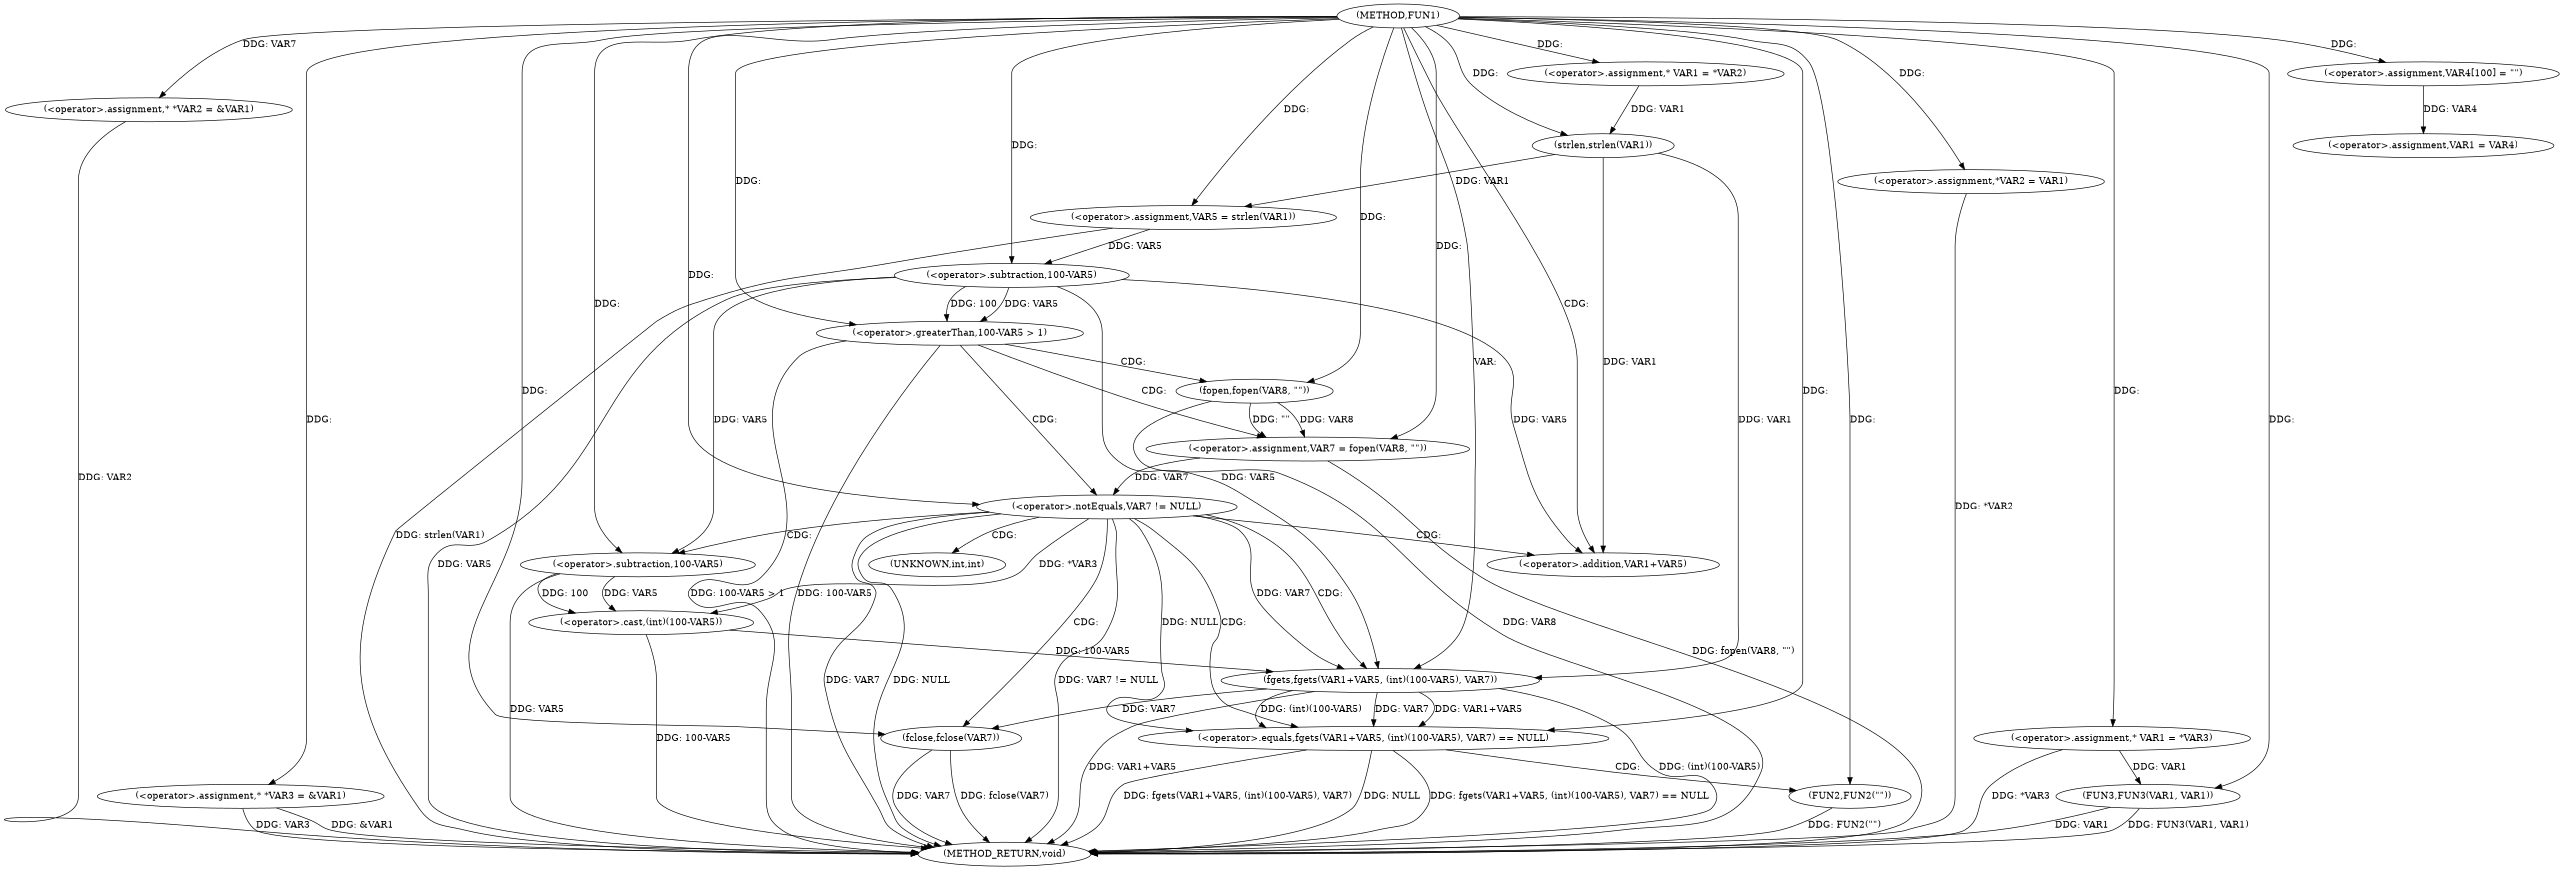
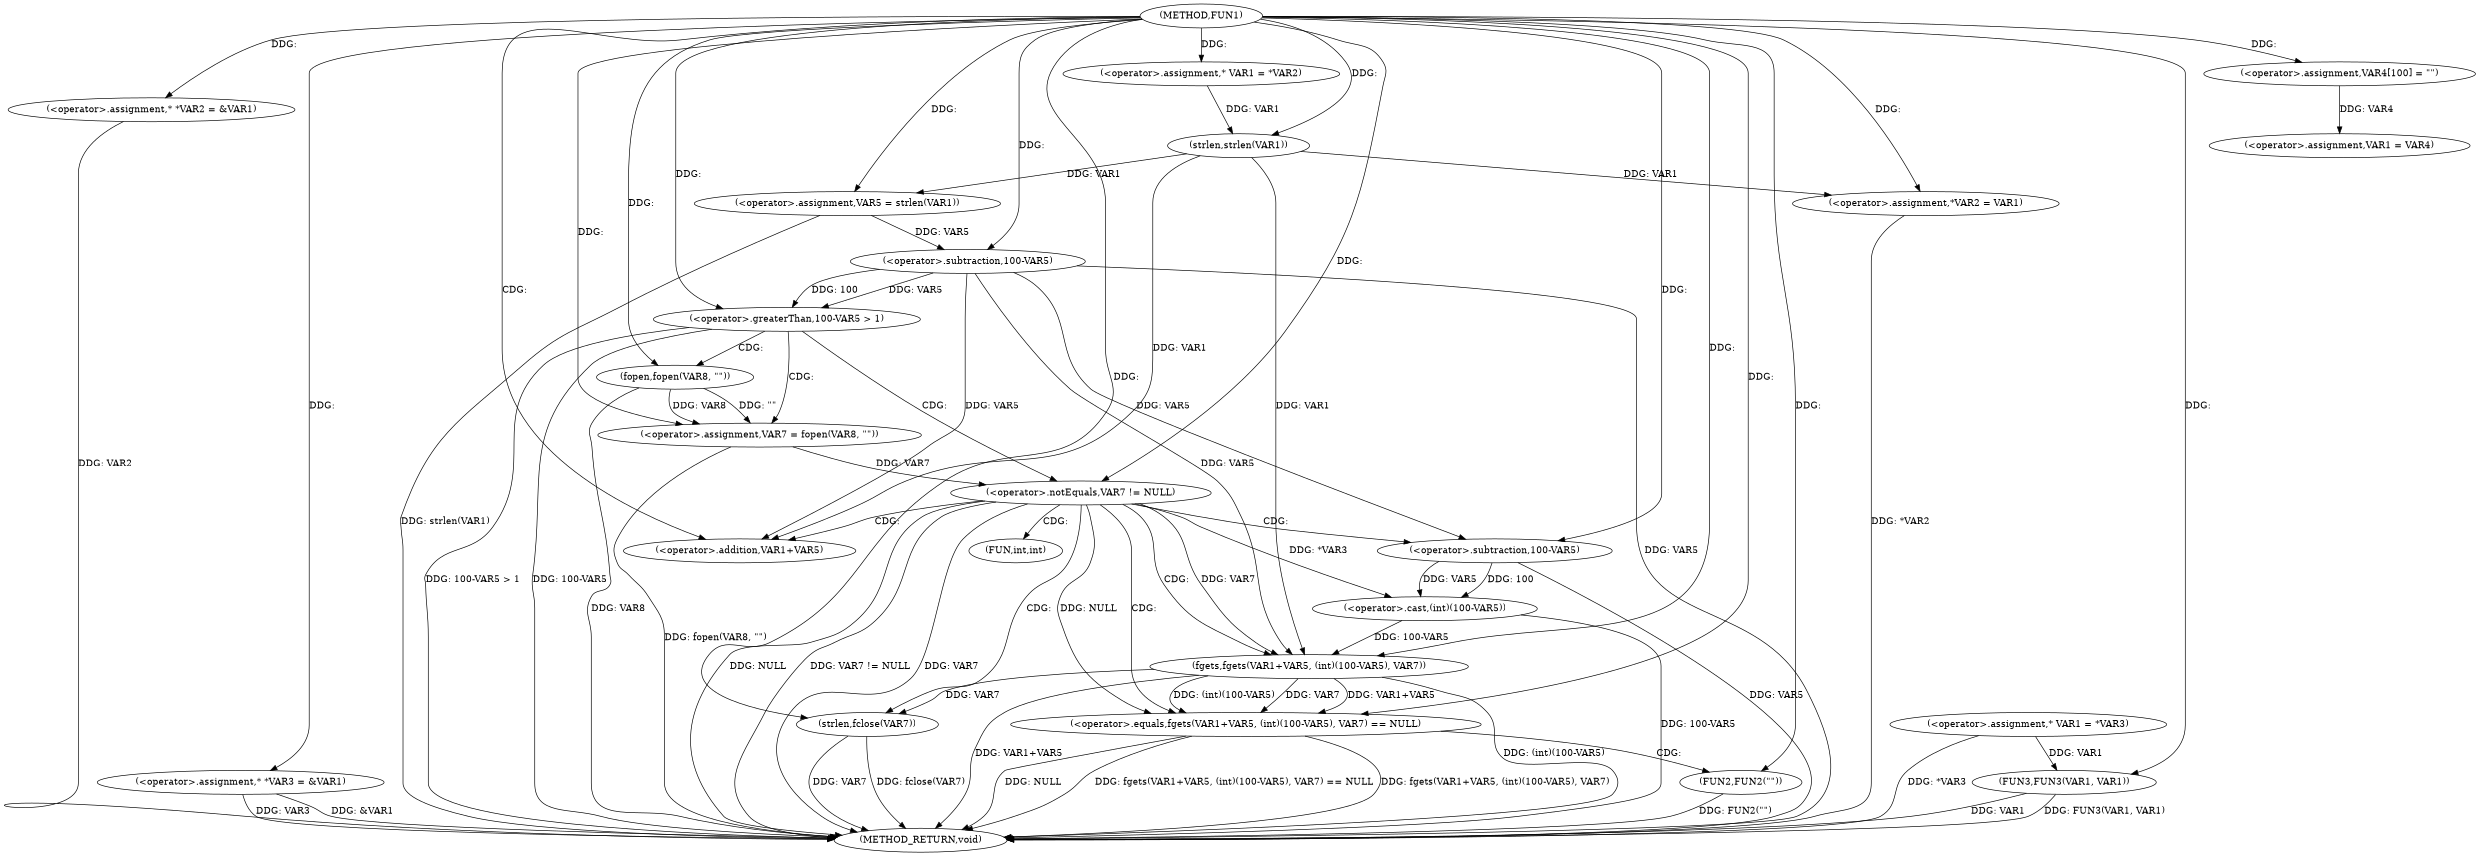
(270, 45) -> (286, 45)
(2108, 70) -> none
none -> (1563, 173)
(1487, 362) -> (1724, 348)
(937, 565) -> (1016, 551)
(951, 738) -> (867, 724)
